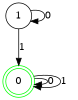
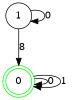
(22, 47) -> (22, 47)
